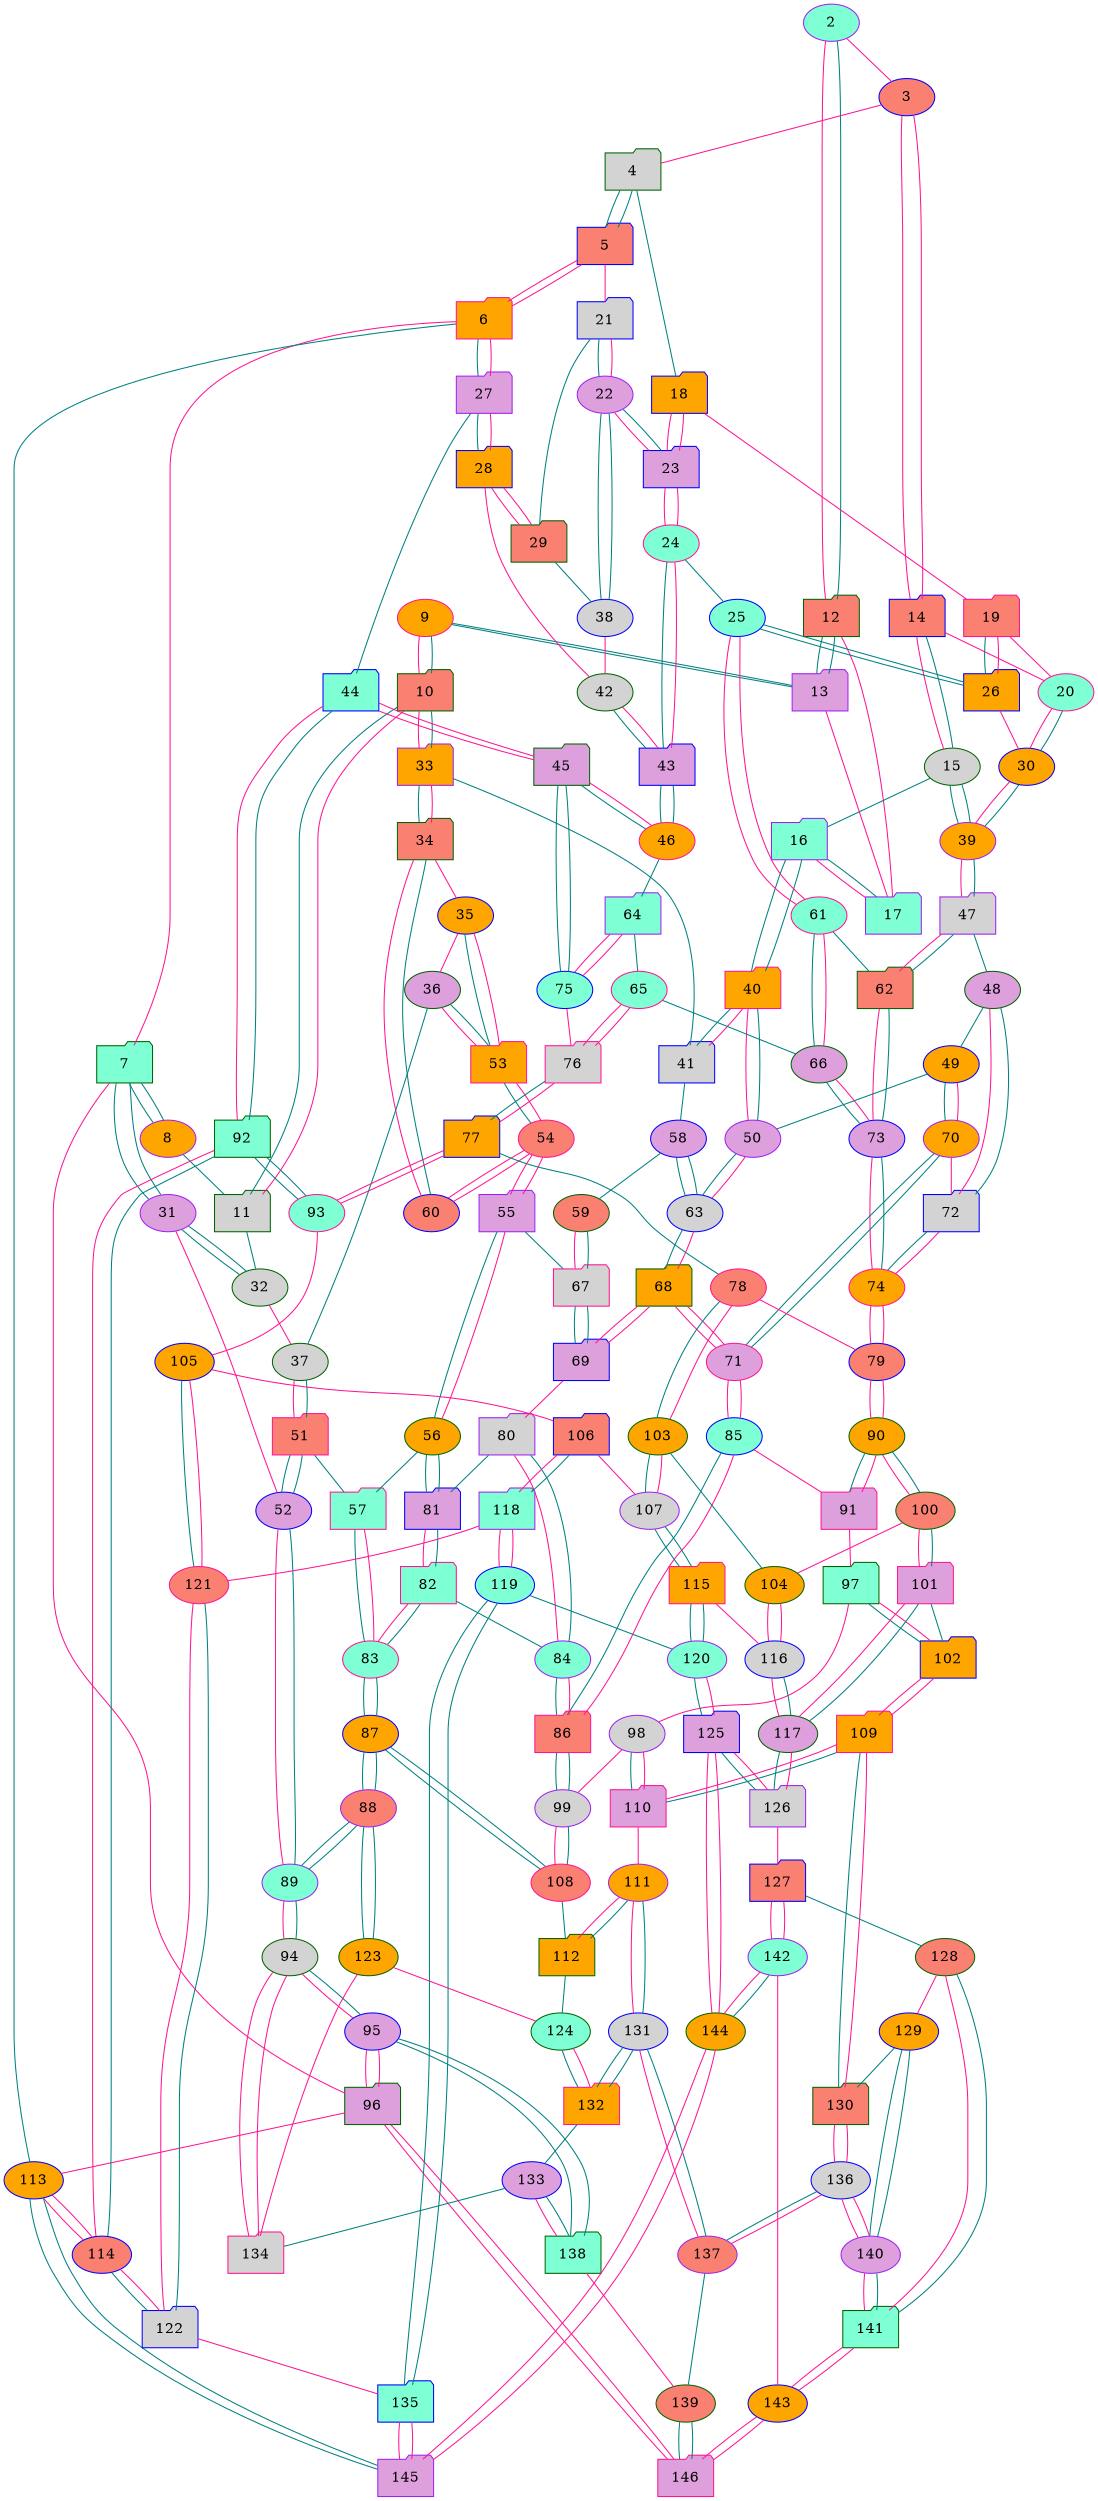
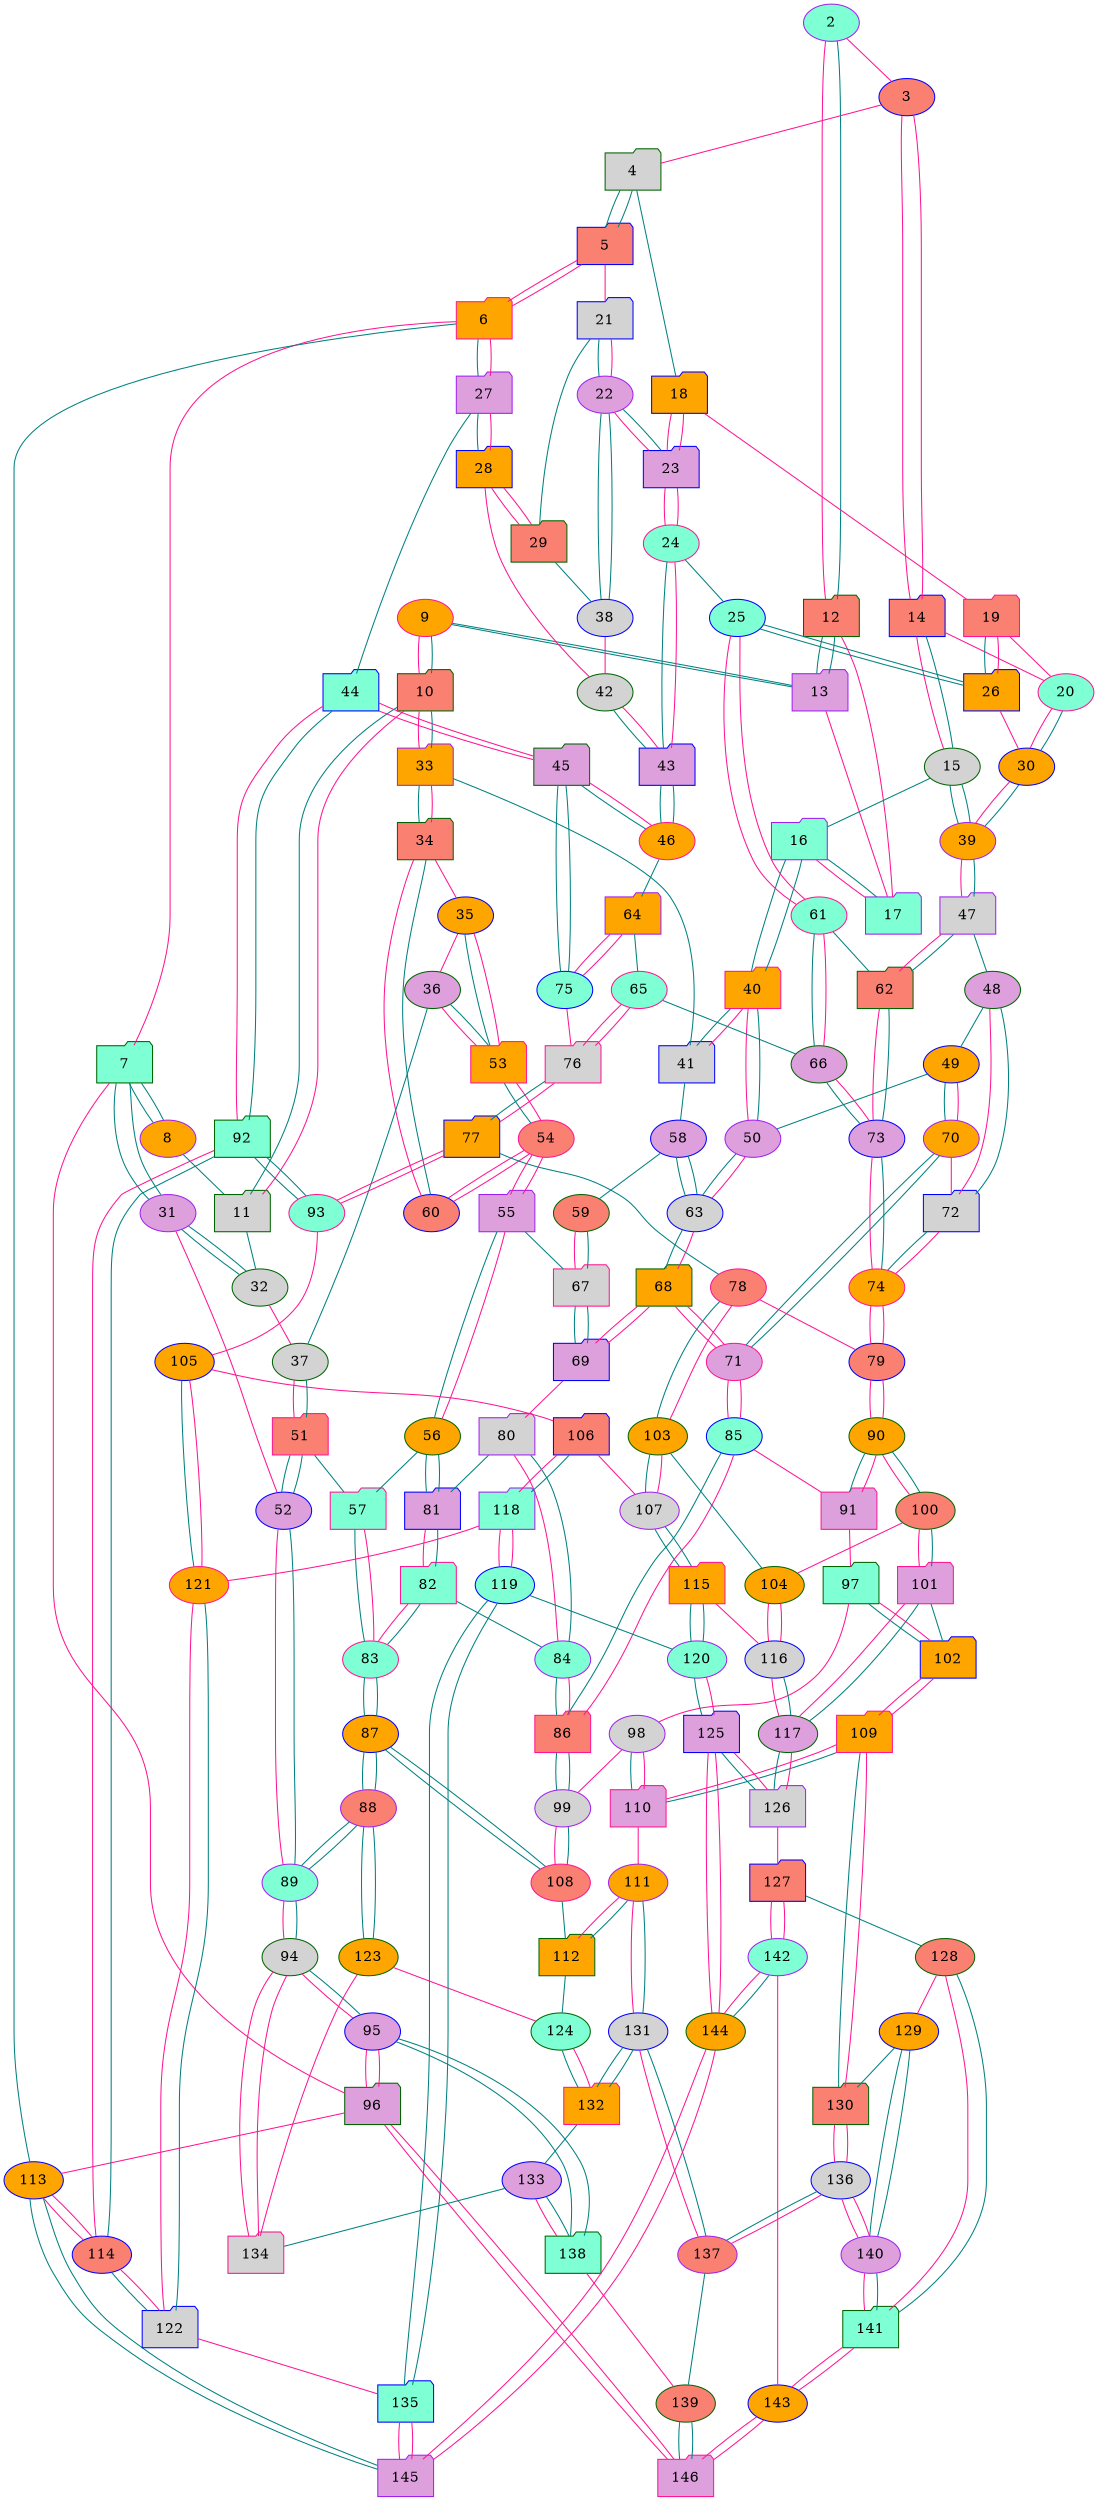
(633, 916) -> (633, 916)
(199, 1585) -> (199, 1585)
